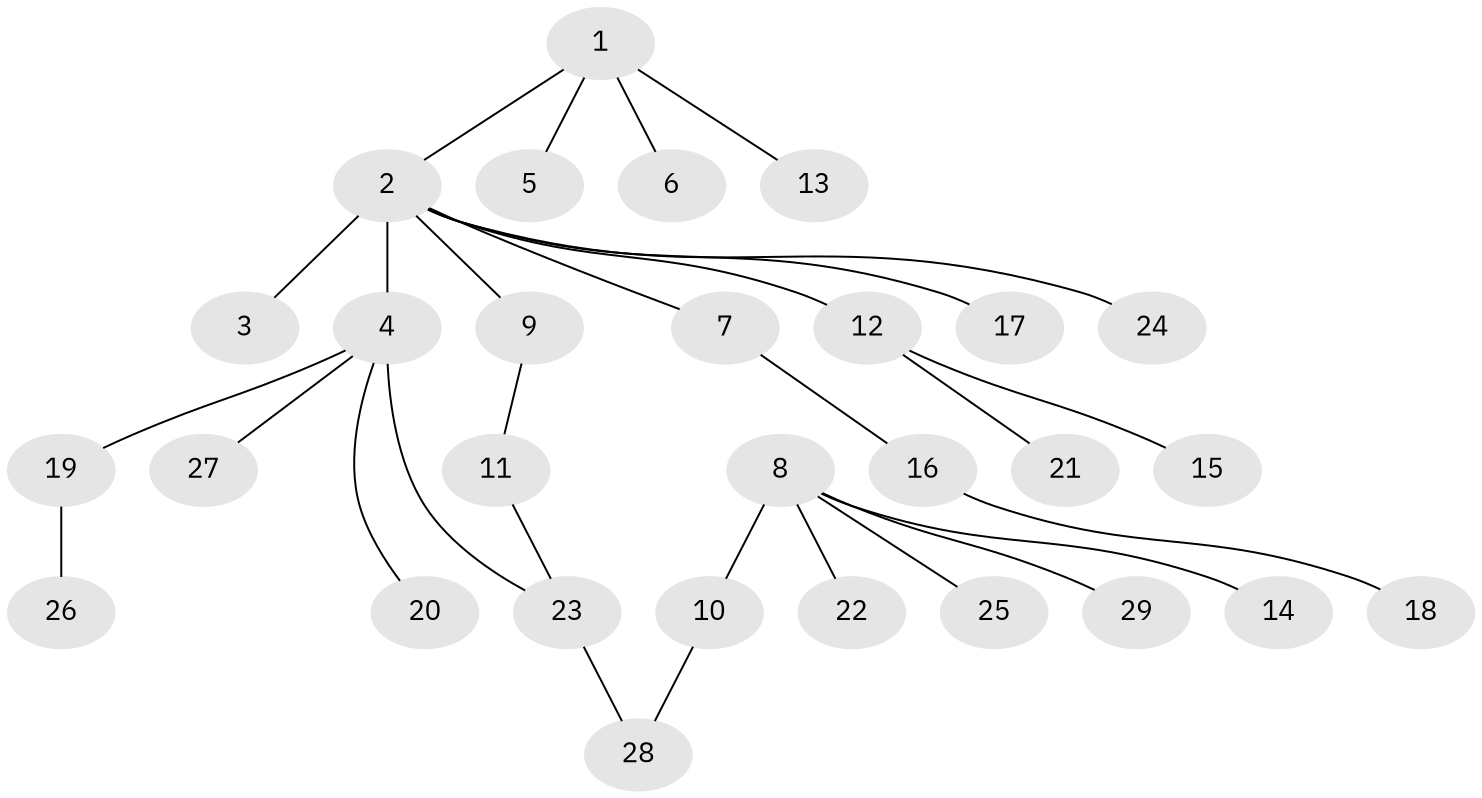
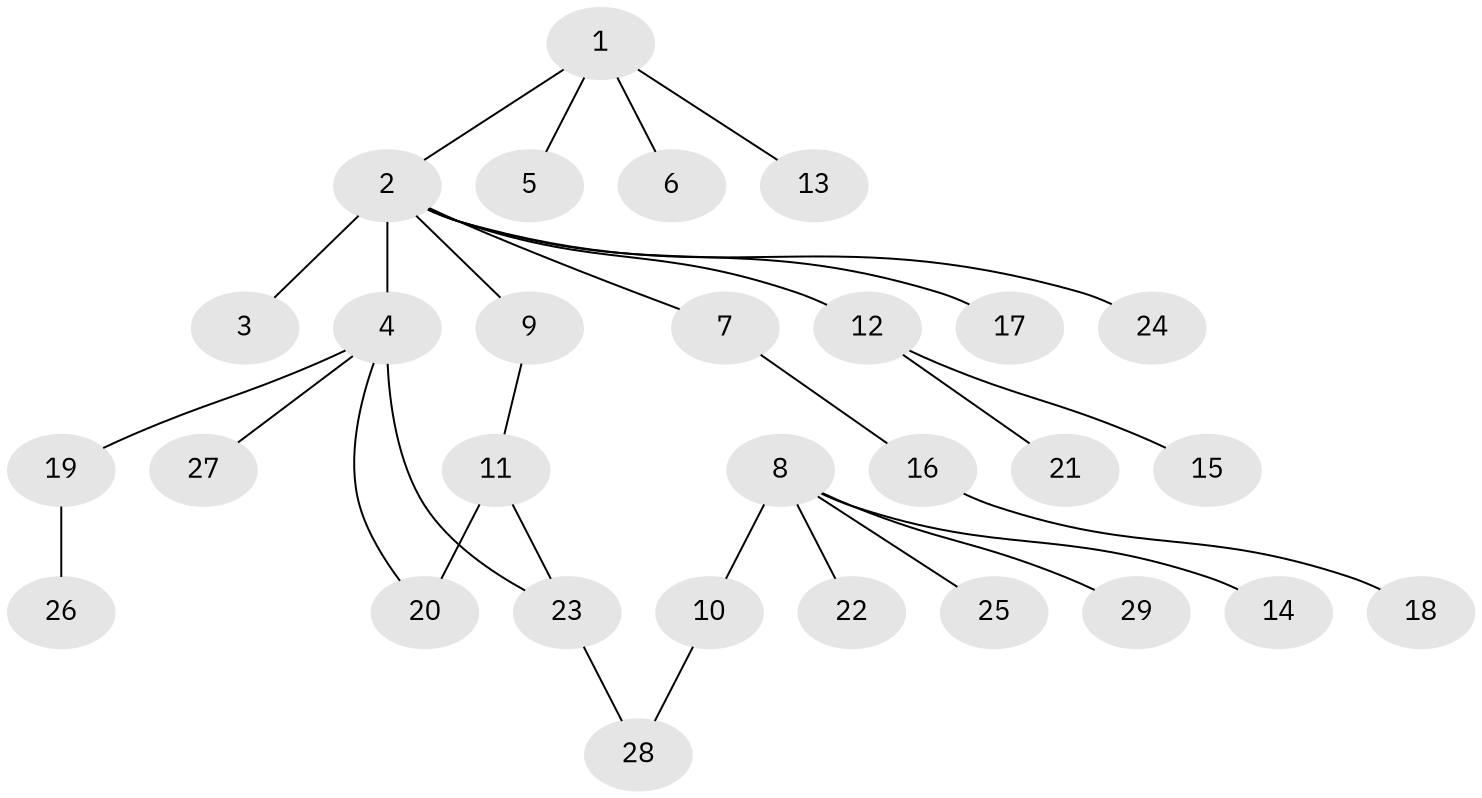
none -> (465, 532)
